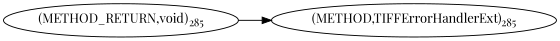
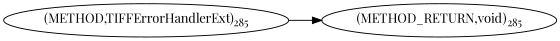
(250, 20) -> (301, 20)
